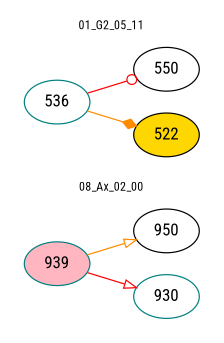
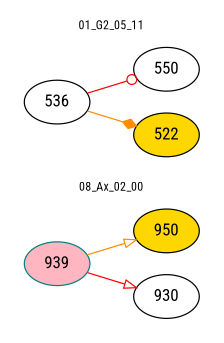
(57, 102) -> (57, 102)
(166, 231) -> (166, 231)
(166, 297) -> (166, 297)
